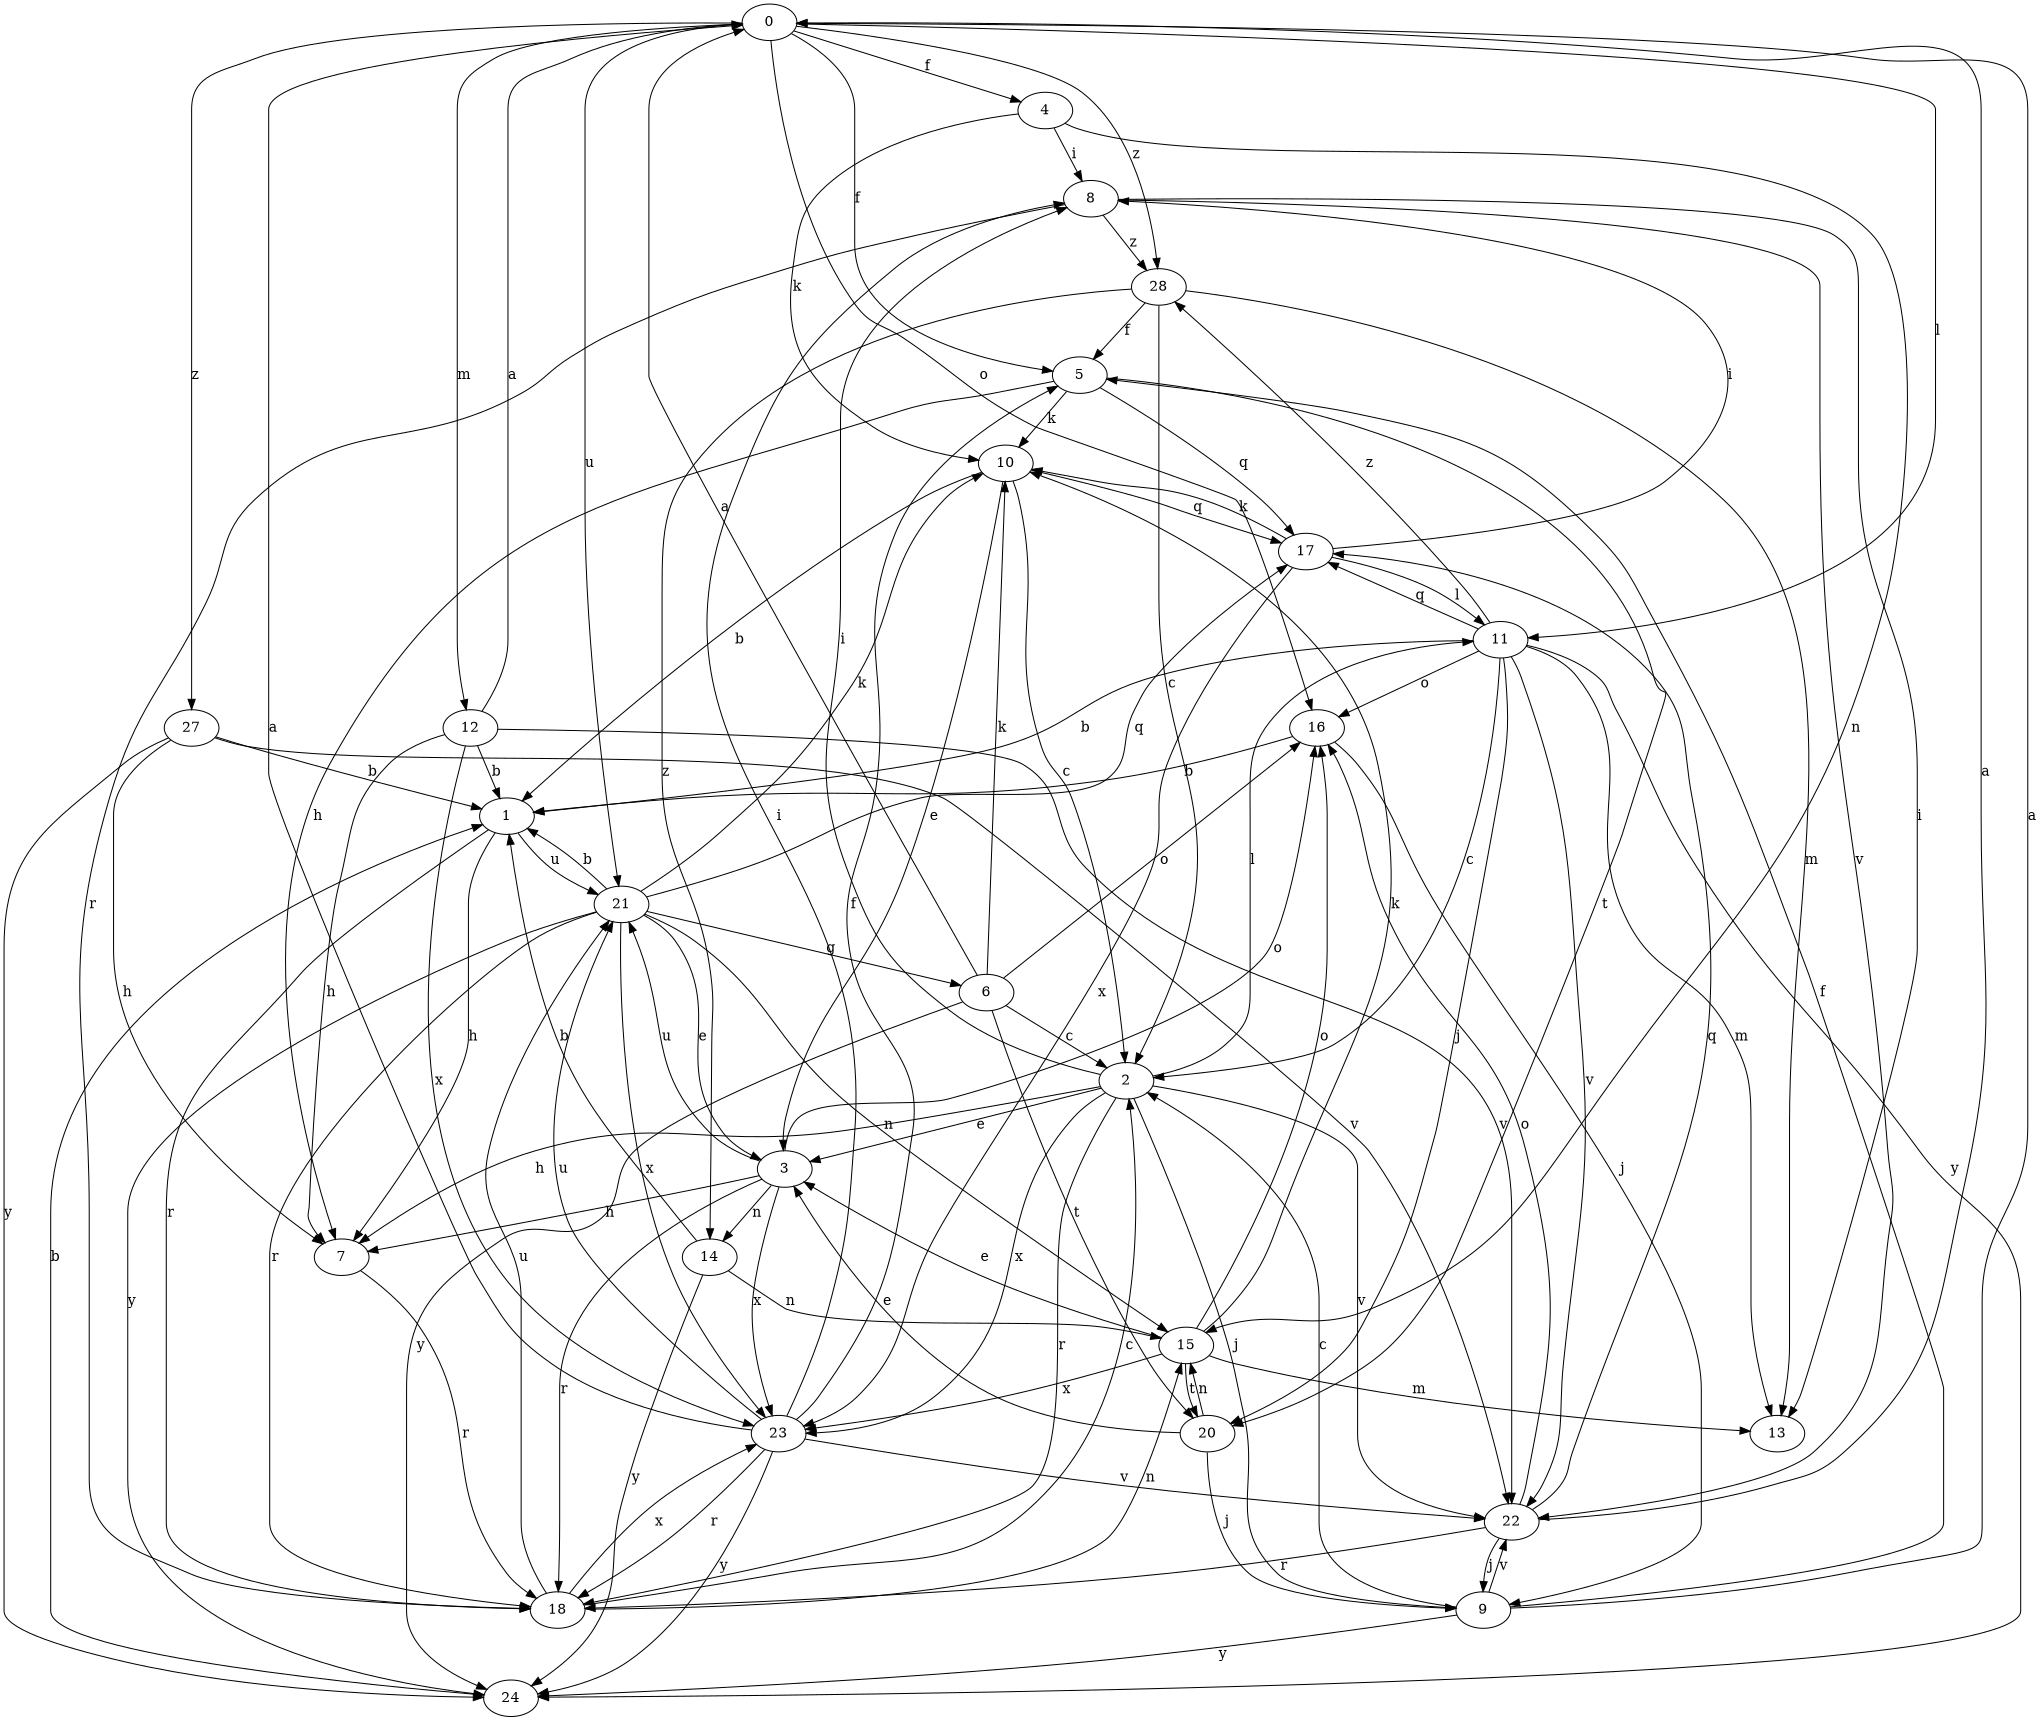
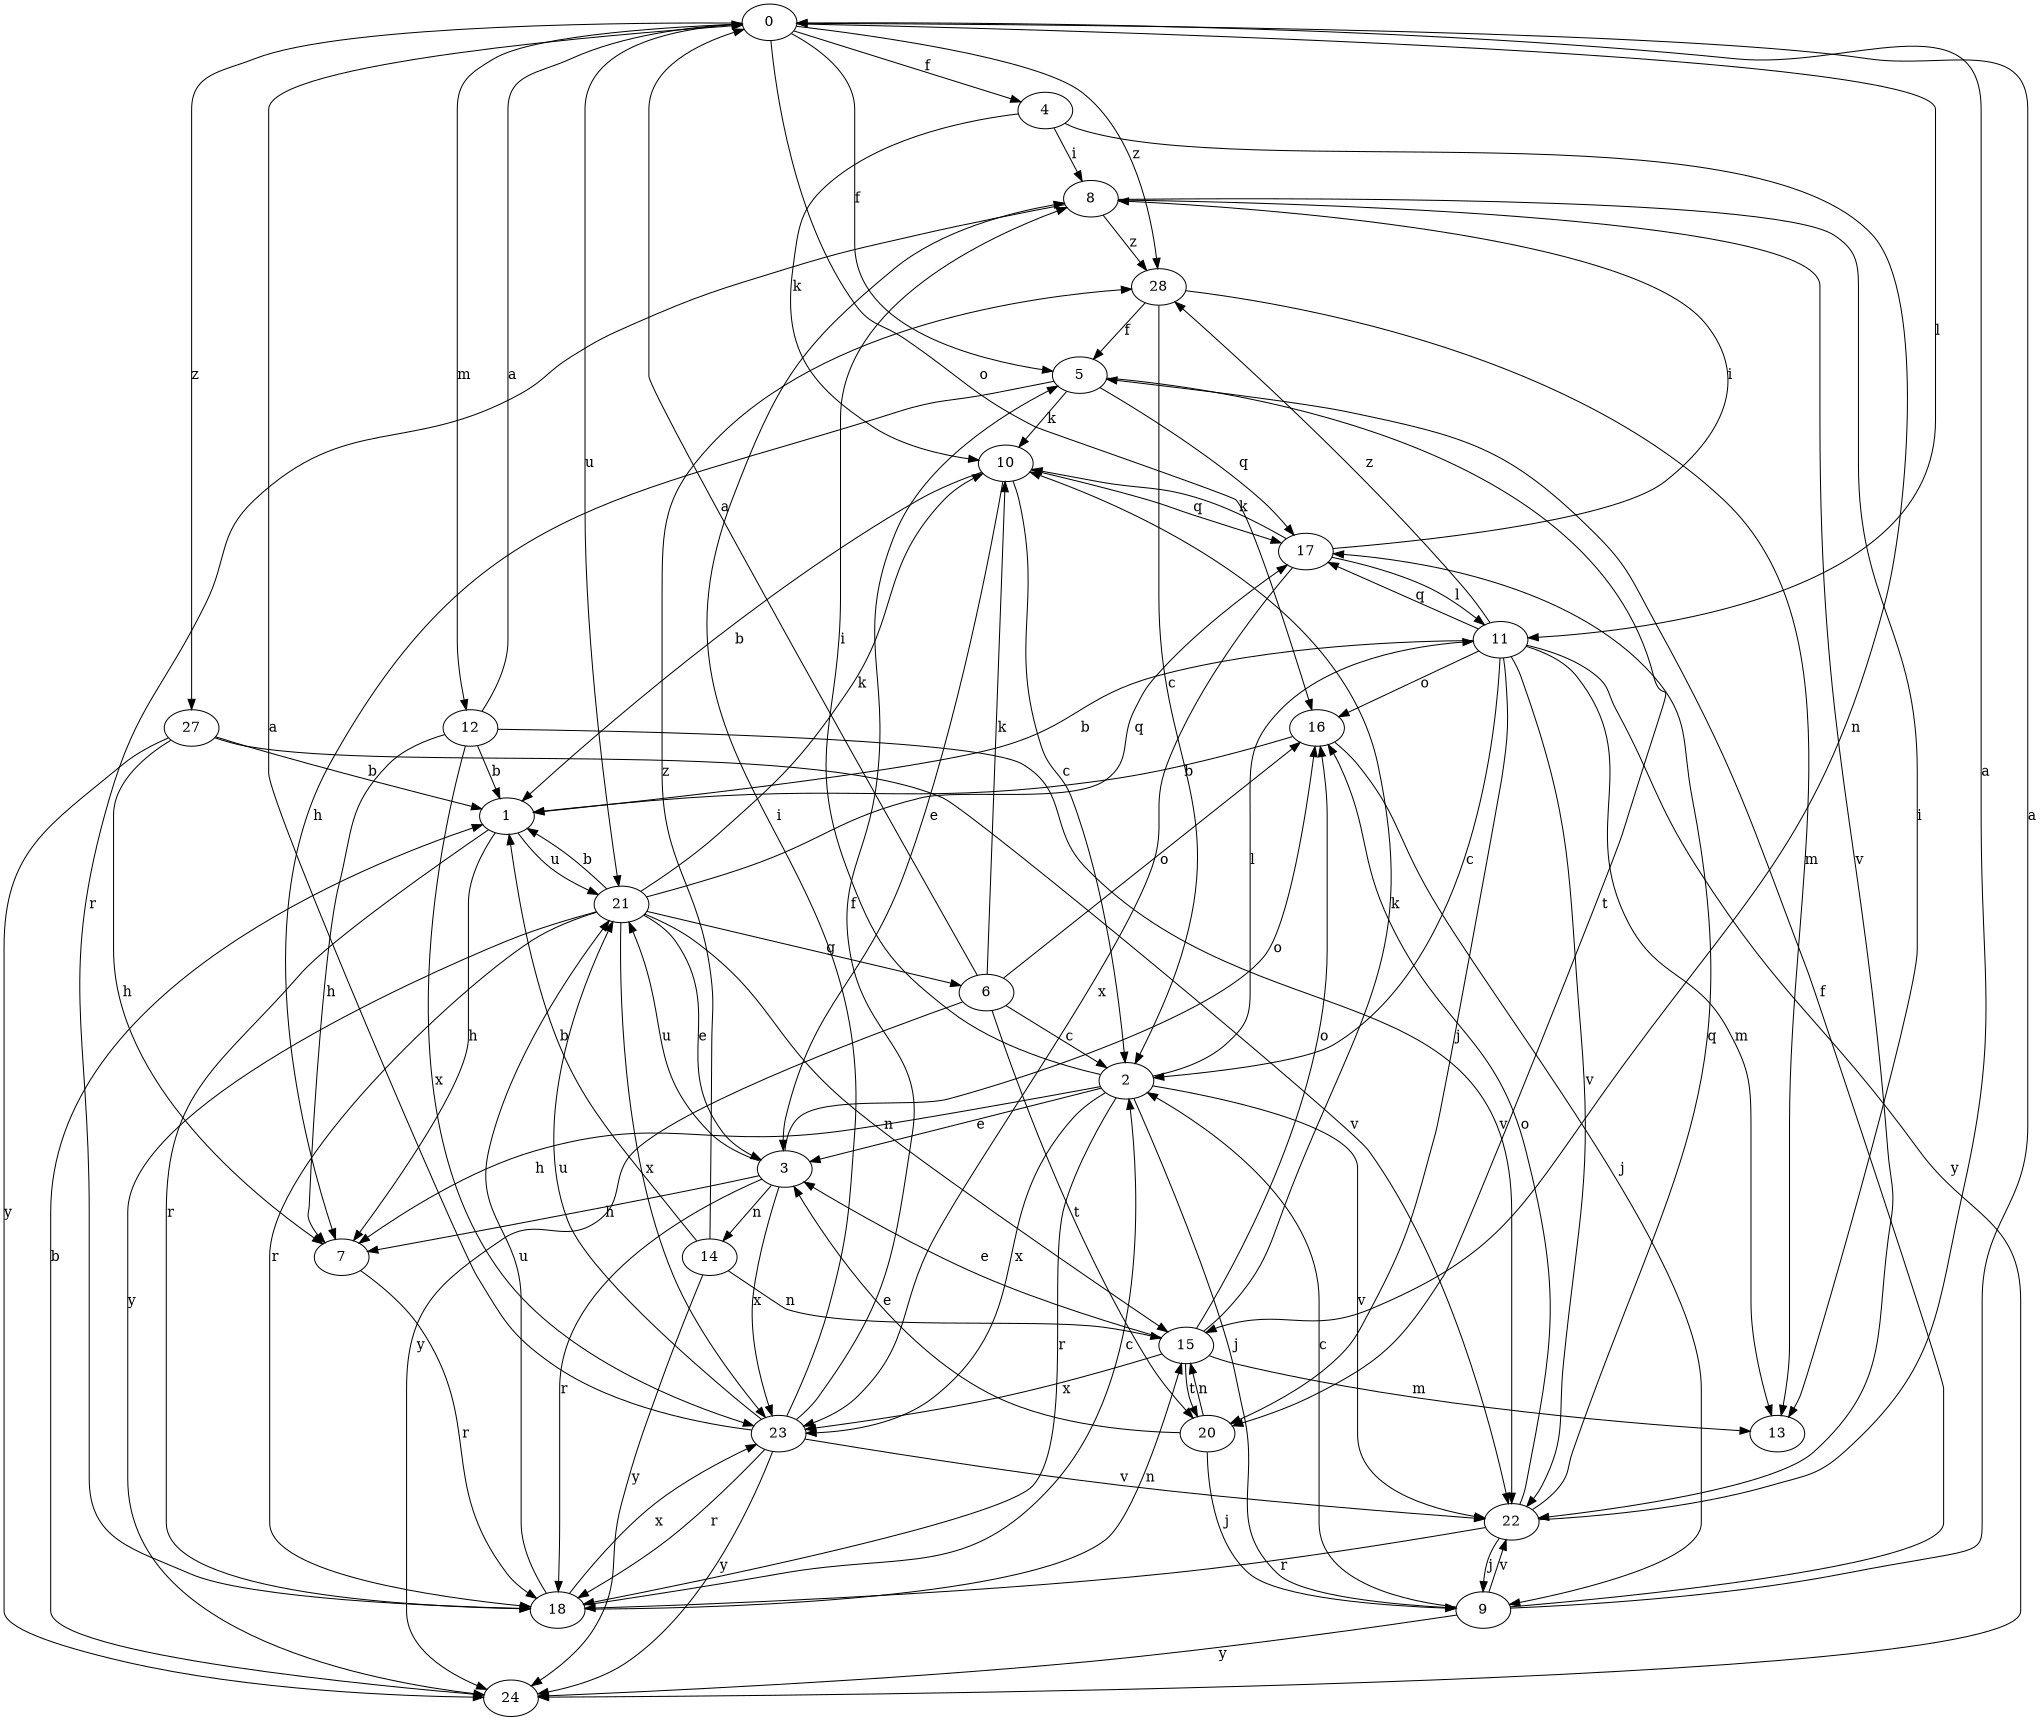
(662, 604) -> (662, 615)
